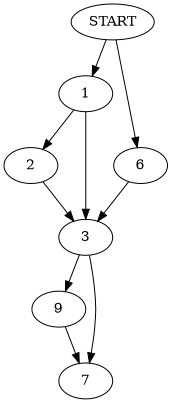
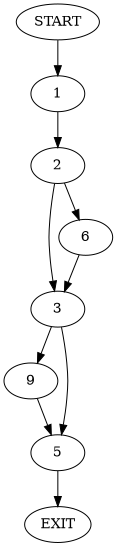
(126, 89) -> (70, 197)
(86, 160) -> none
(86, 381) -> (58, 453)
none -> (58, 525)
